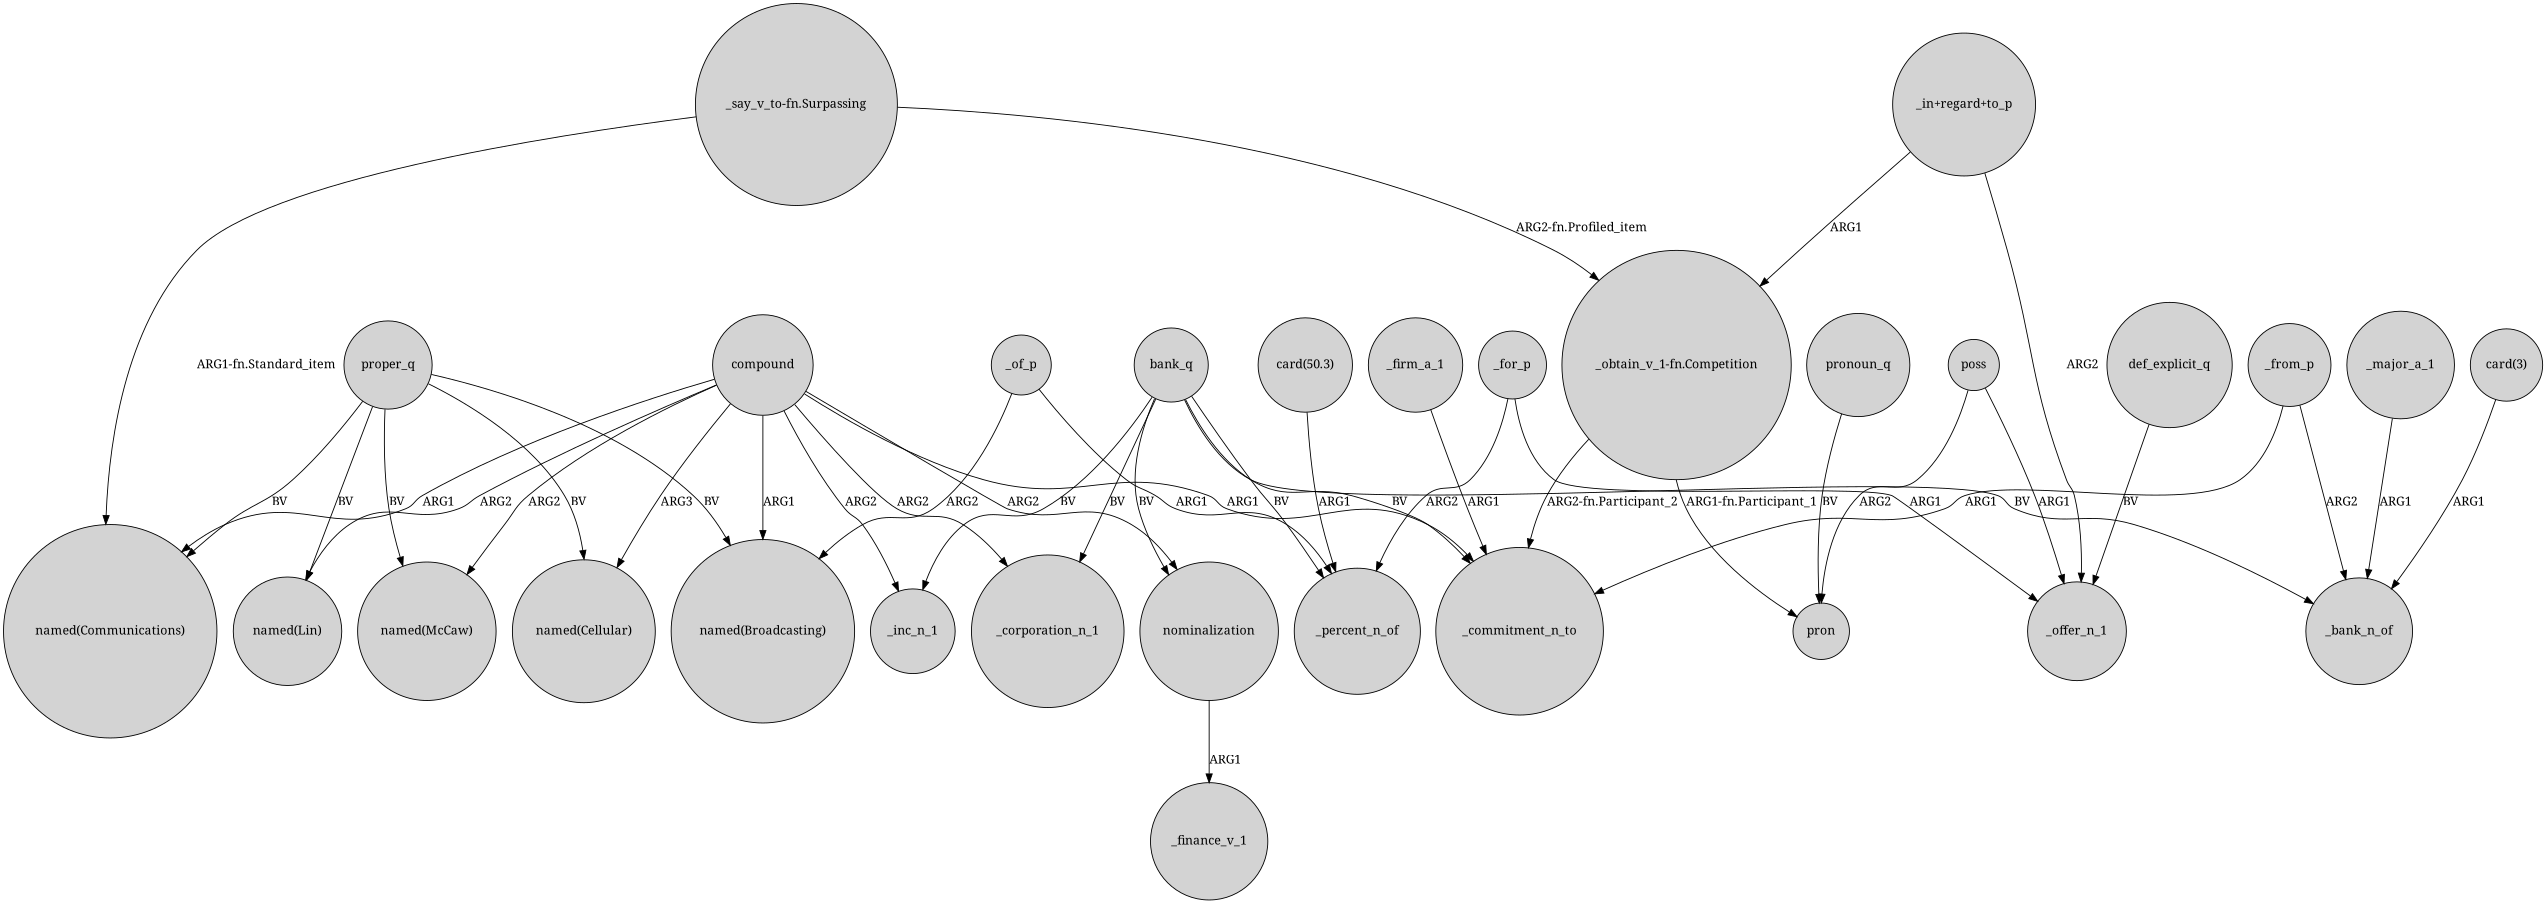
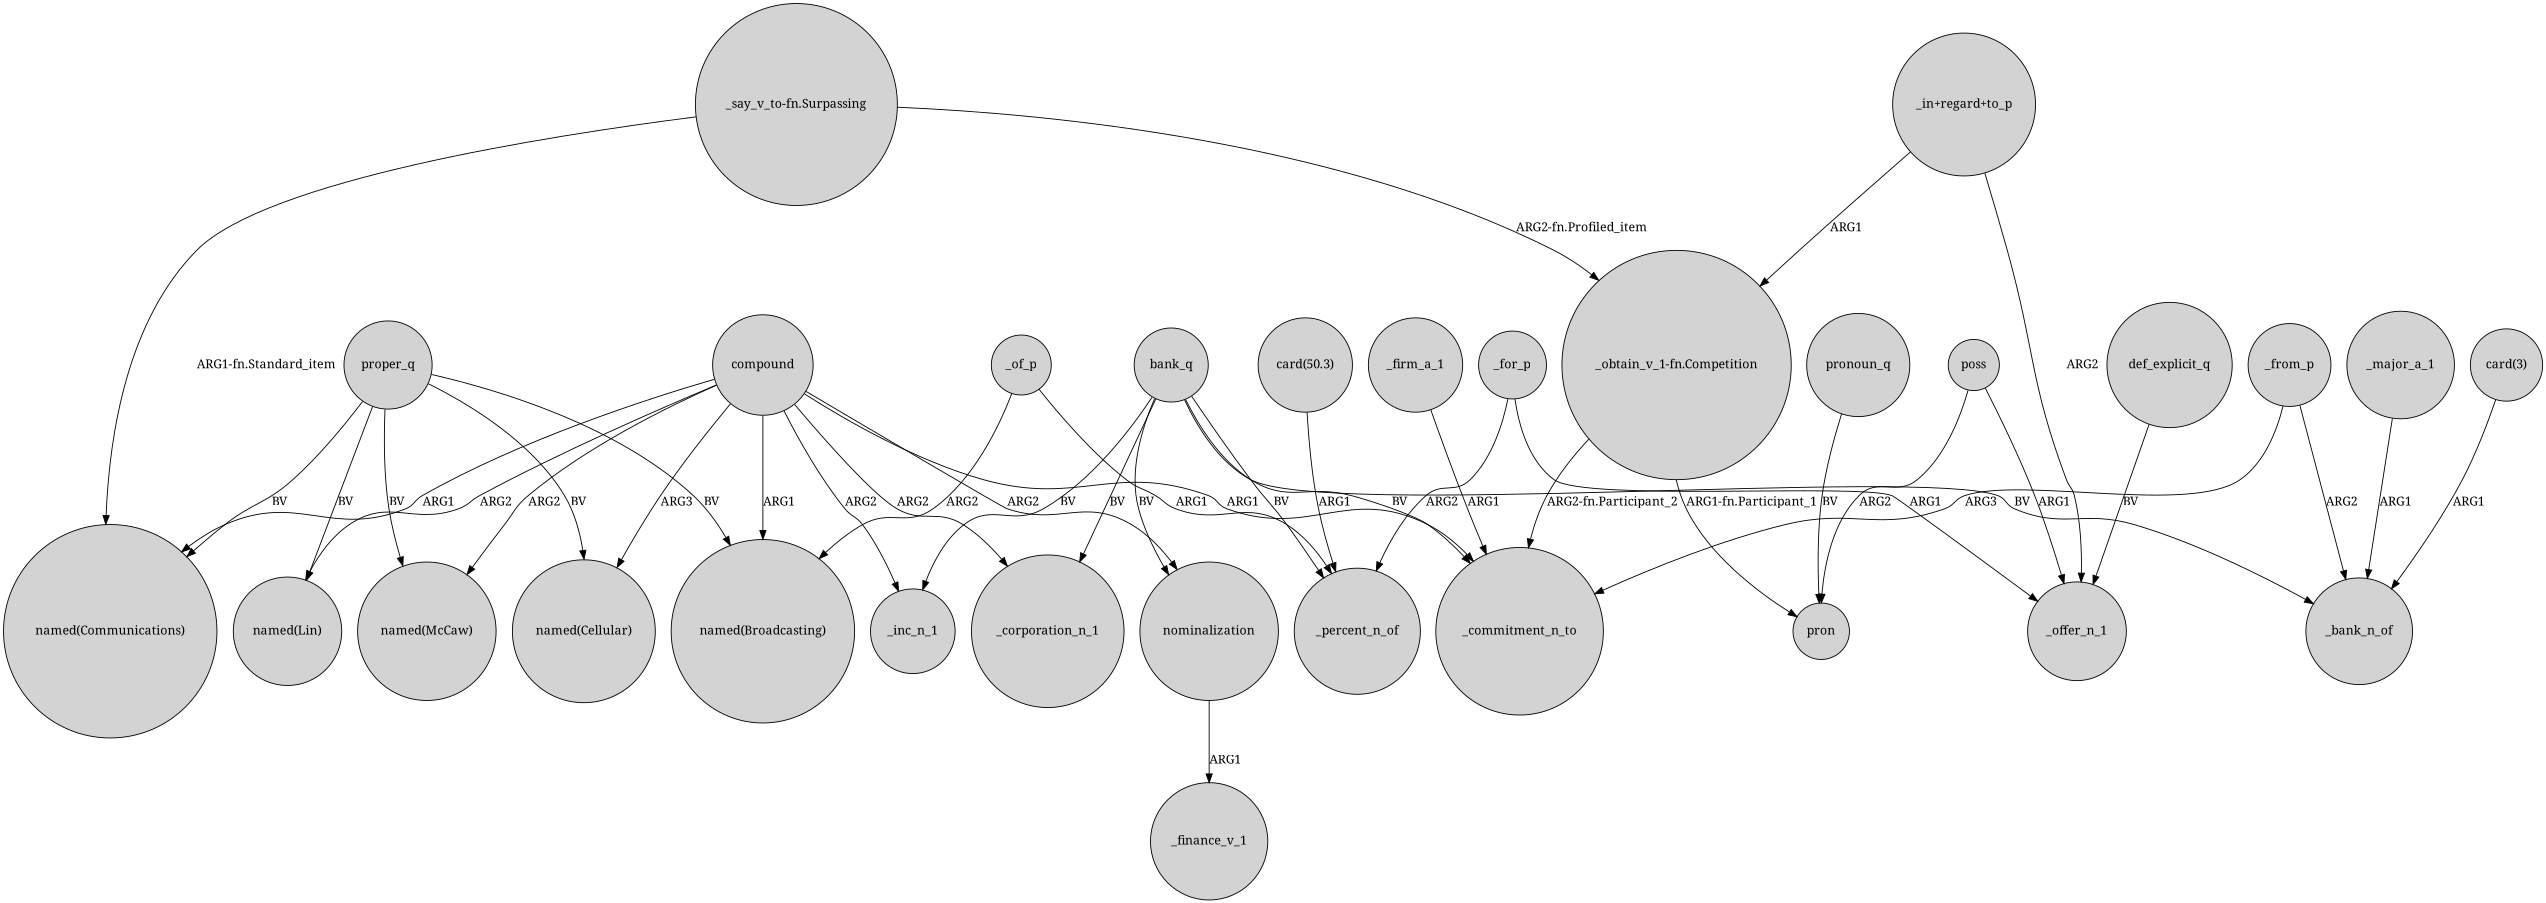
(1981, 502) -> (1981, 502)
